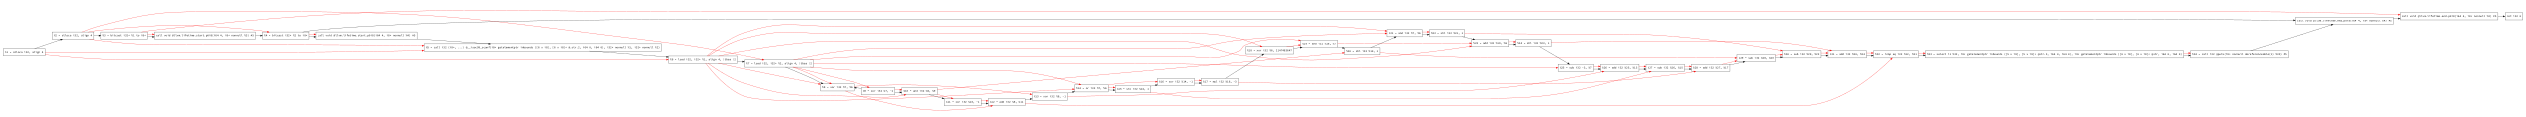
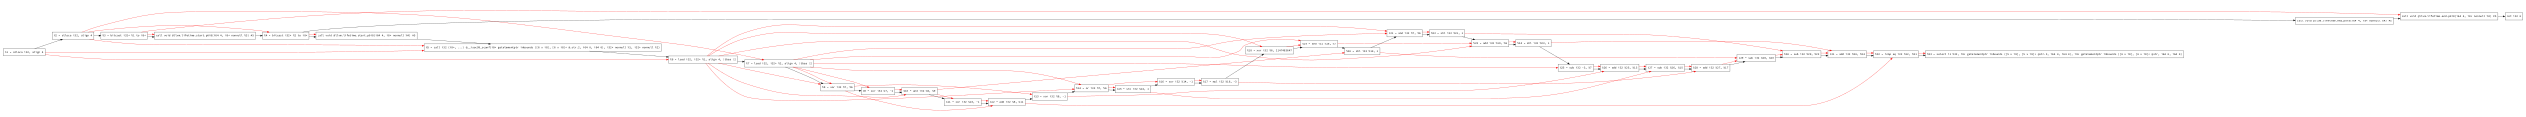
(2239, 54) -> none
(859, 88) -> (857, 90)
